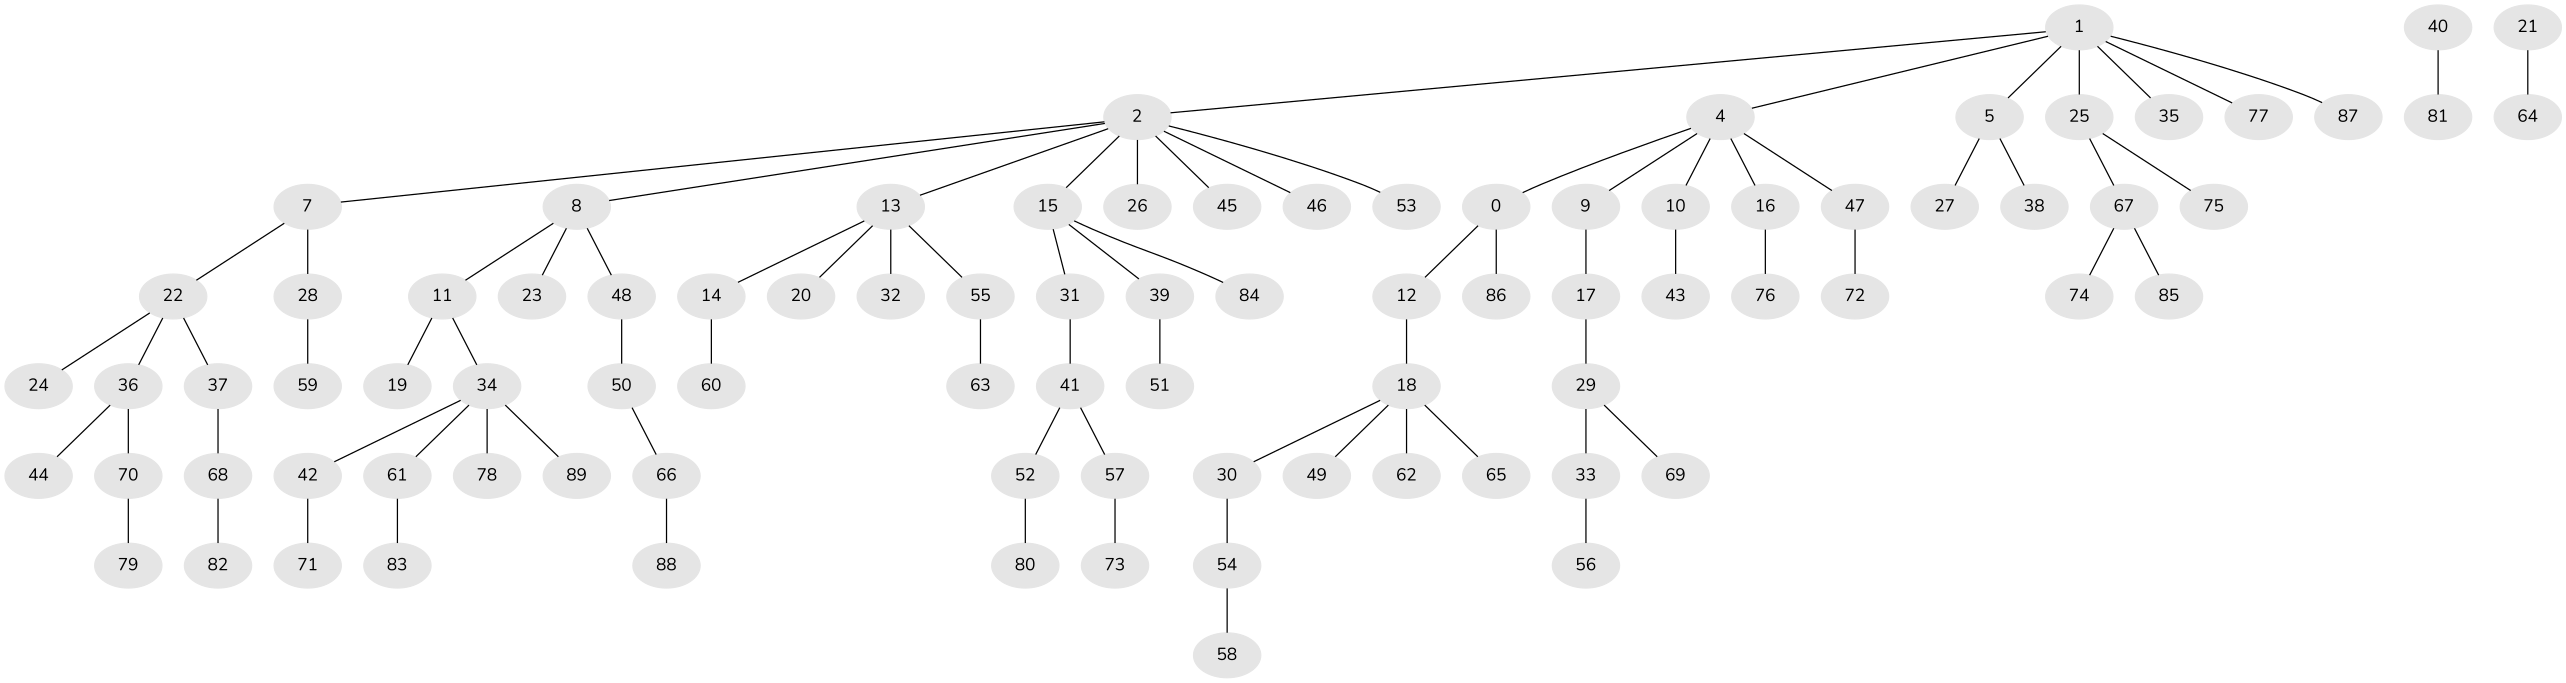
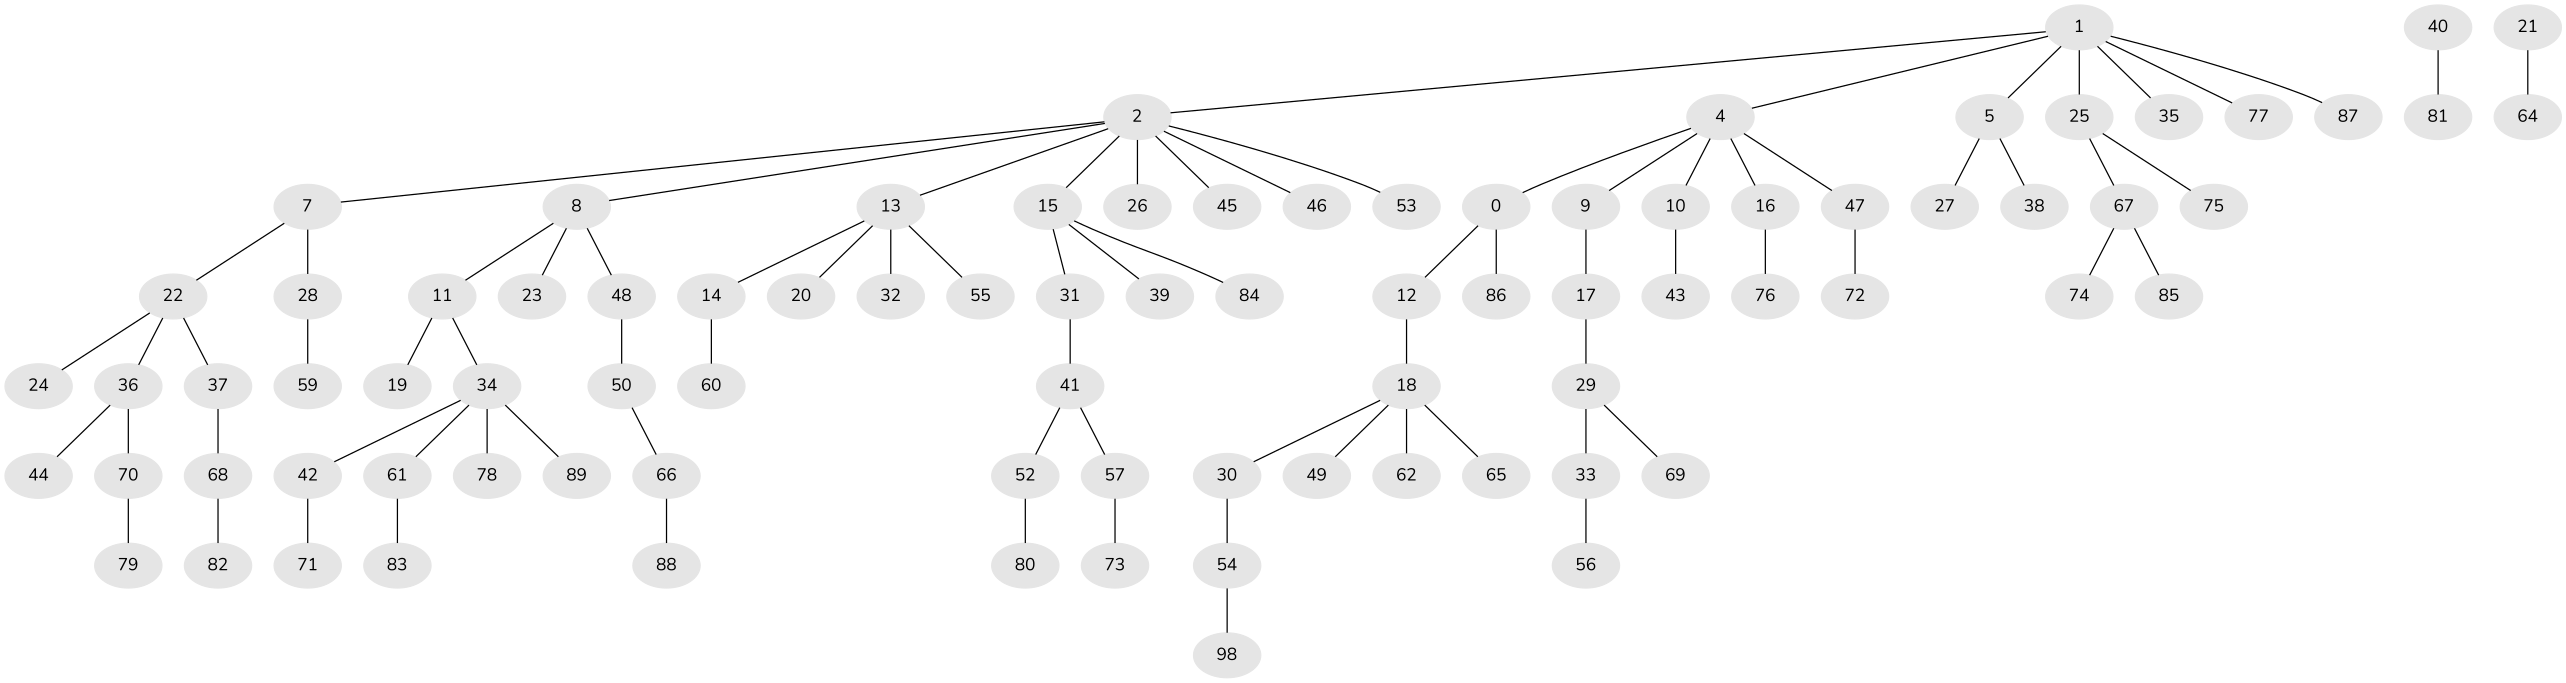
(980, 386) -> none
(1160, 386) -> none
(1227, 655) -> (1227, 655)
